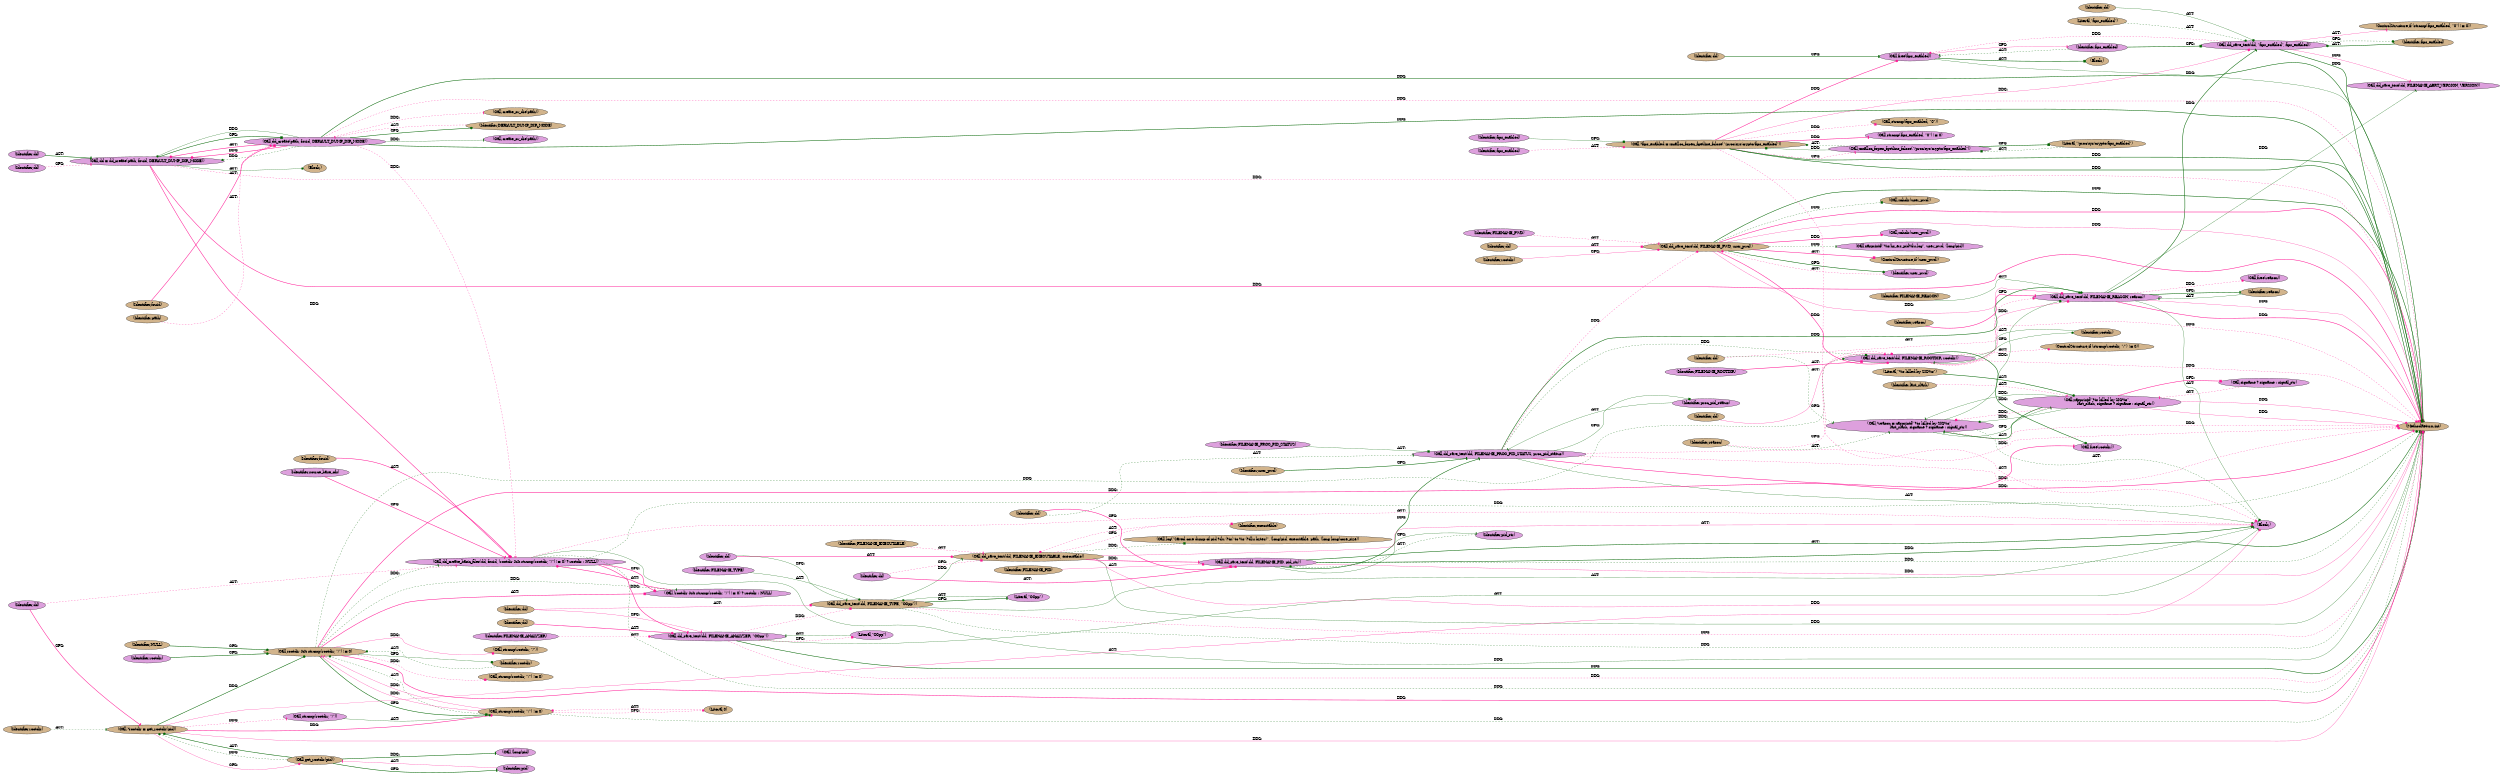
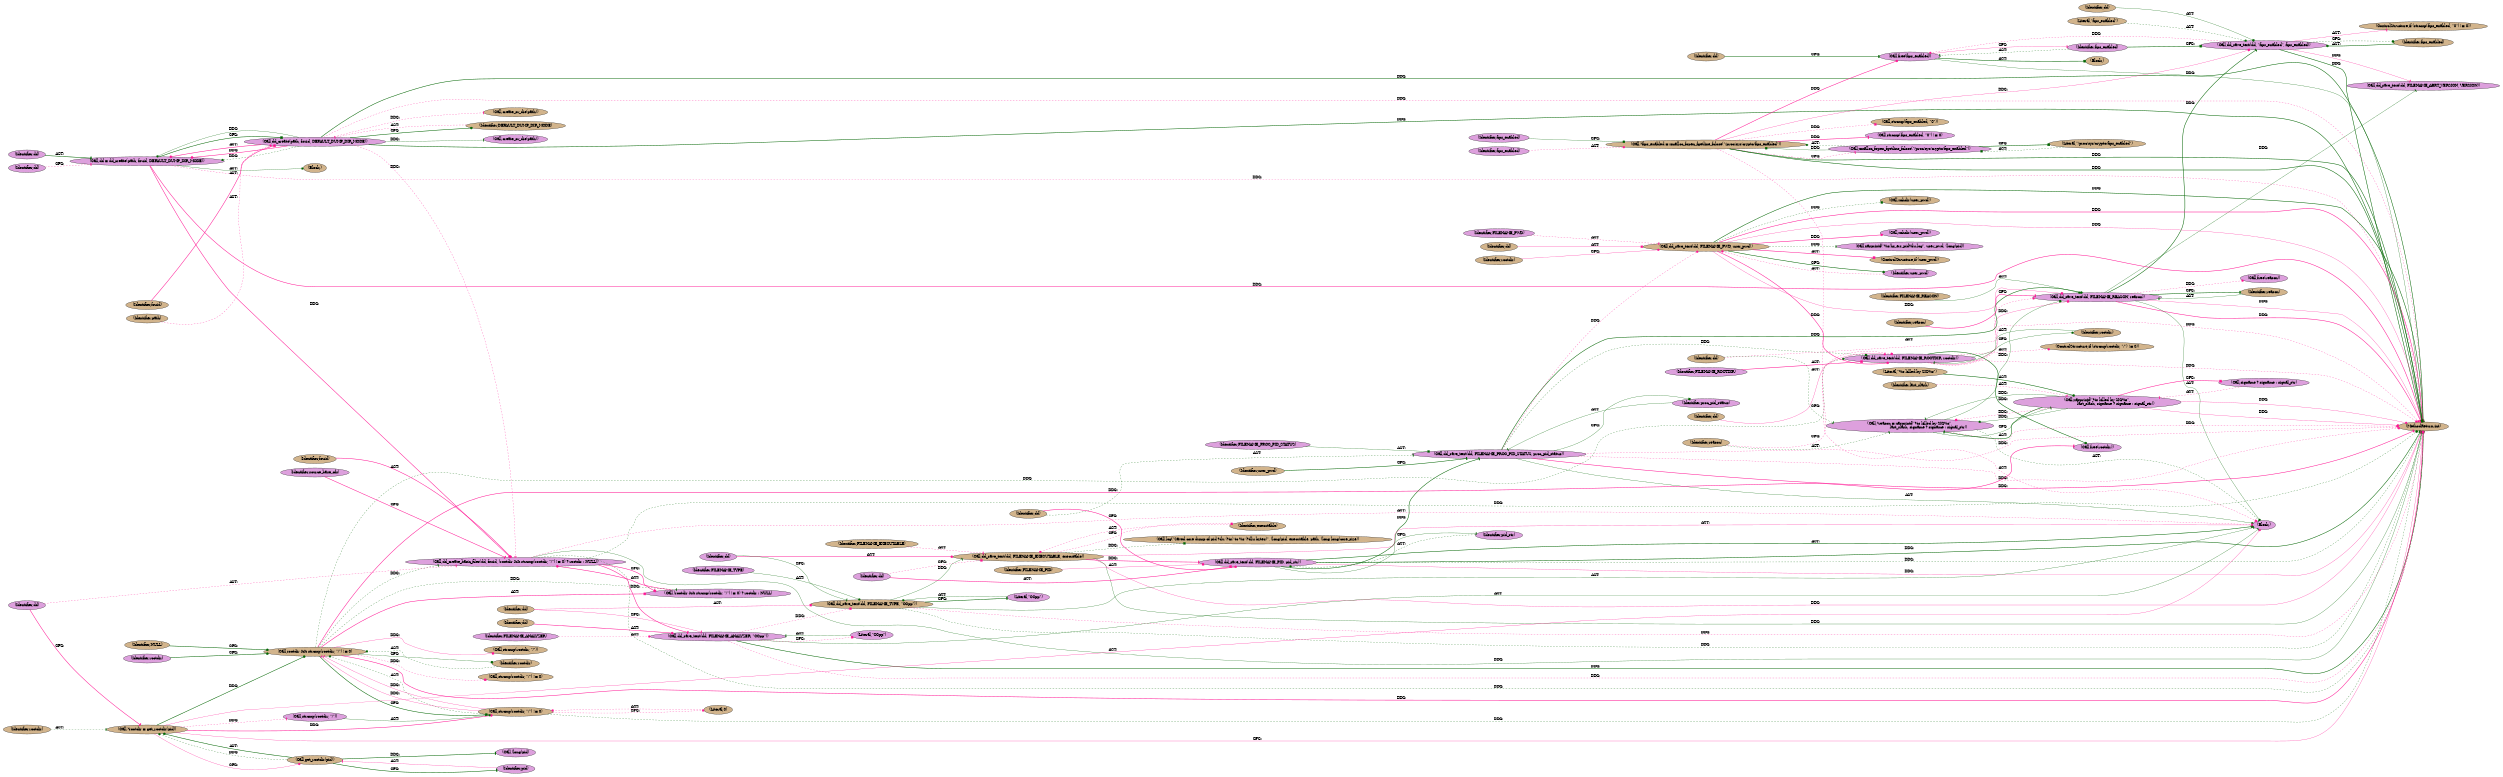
(1258, 739) -> (1258, 739)
